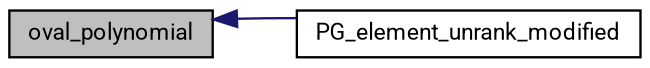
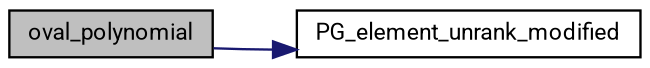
(267, 18) -> (243, 49)
